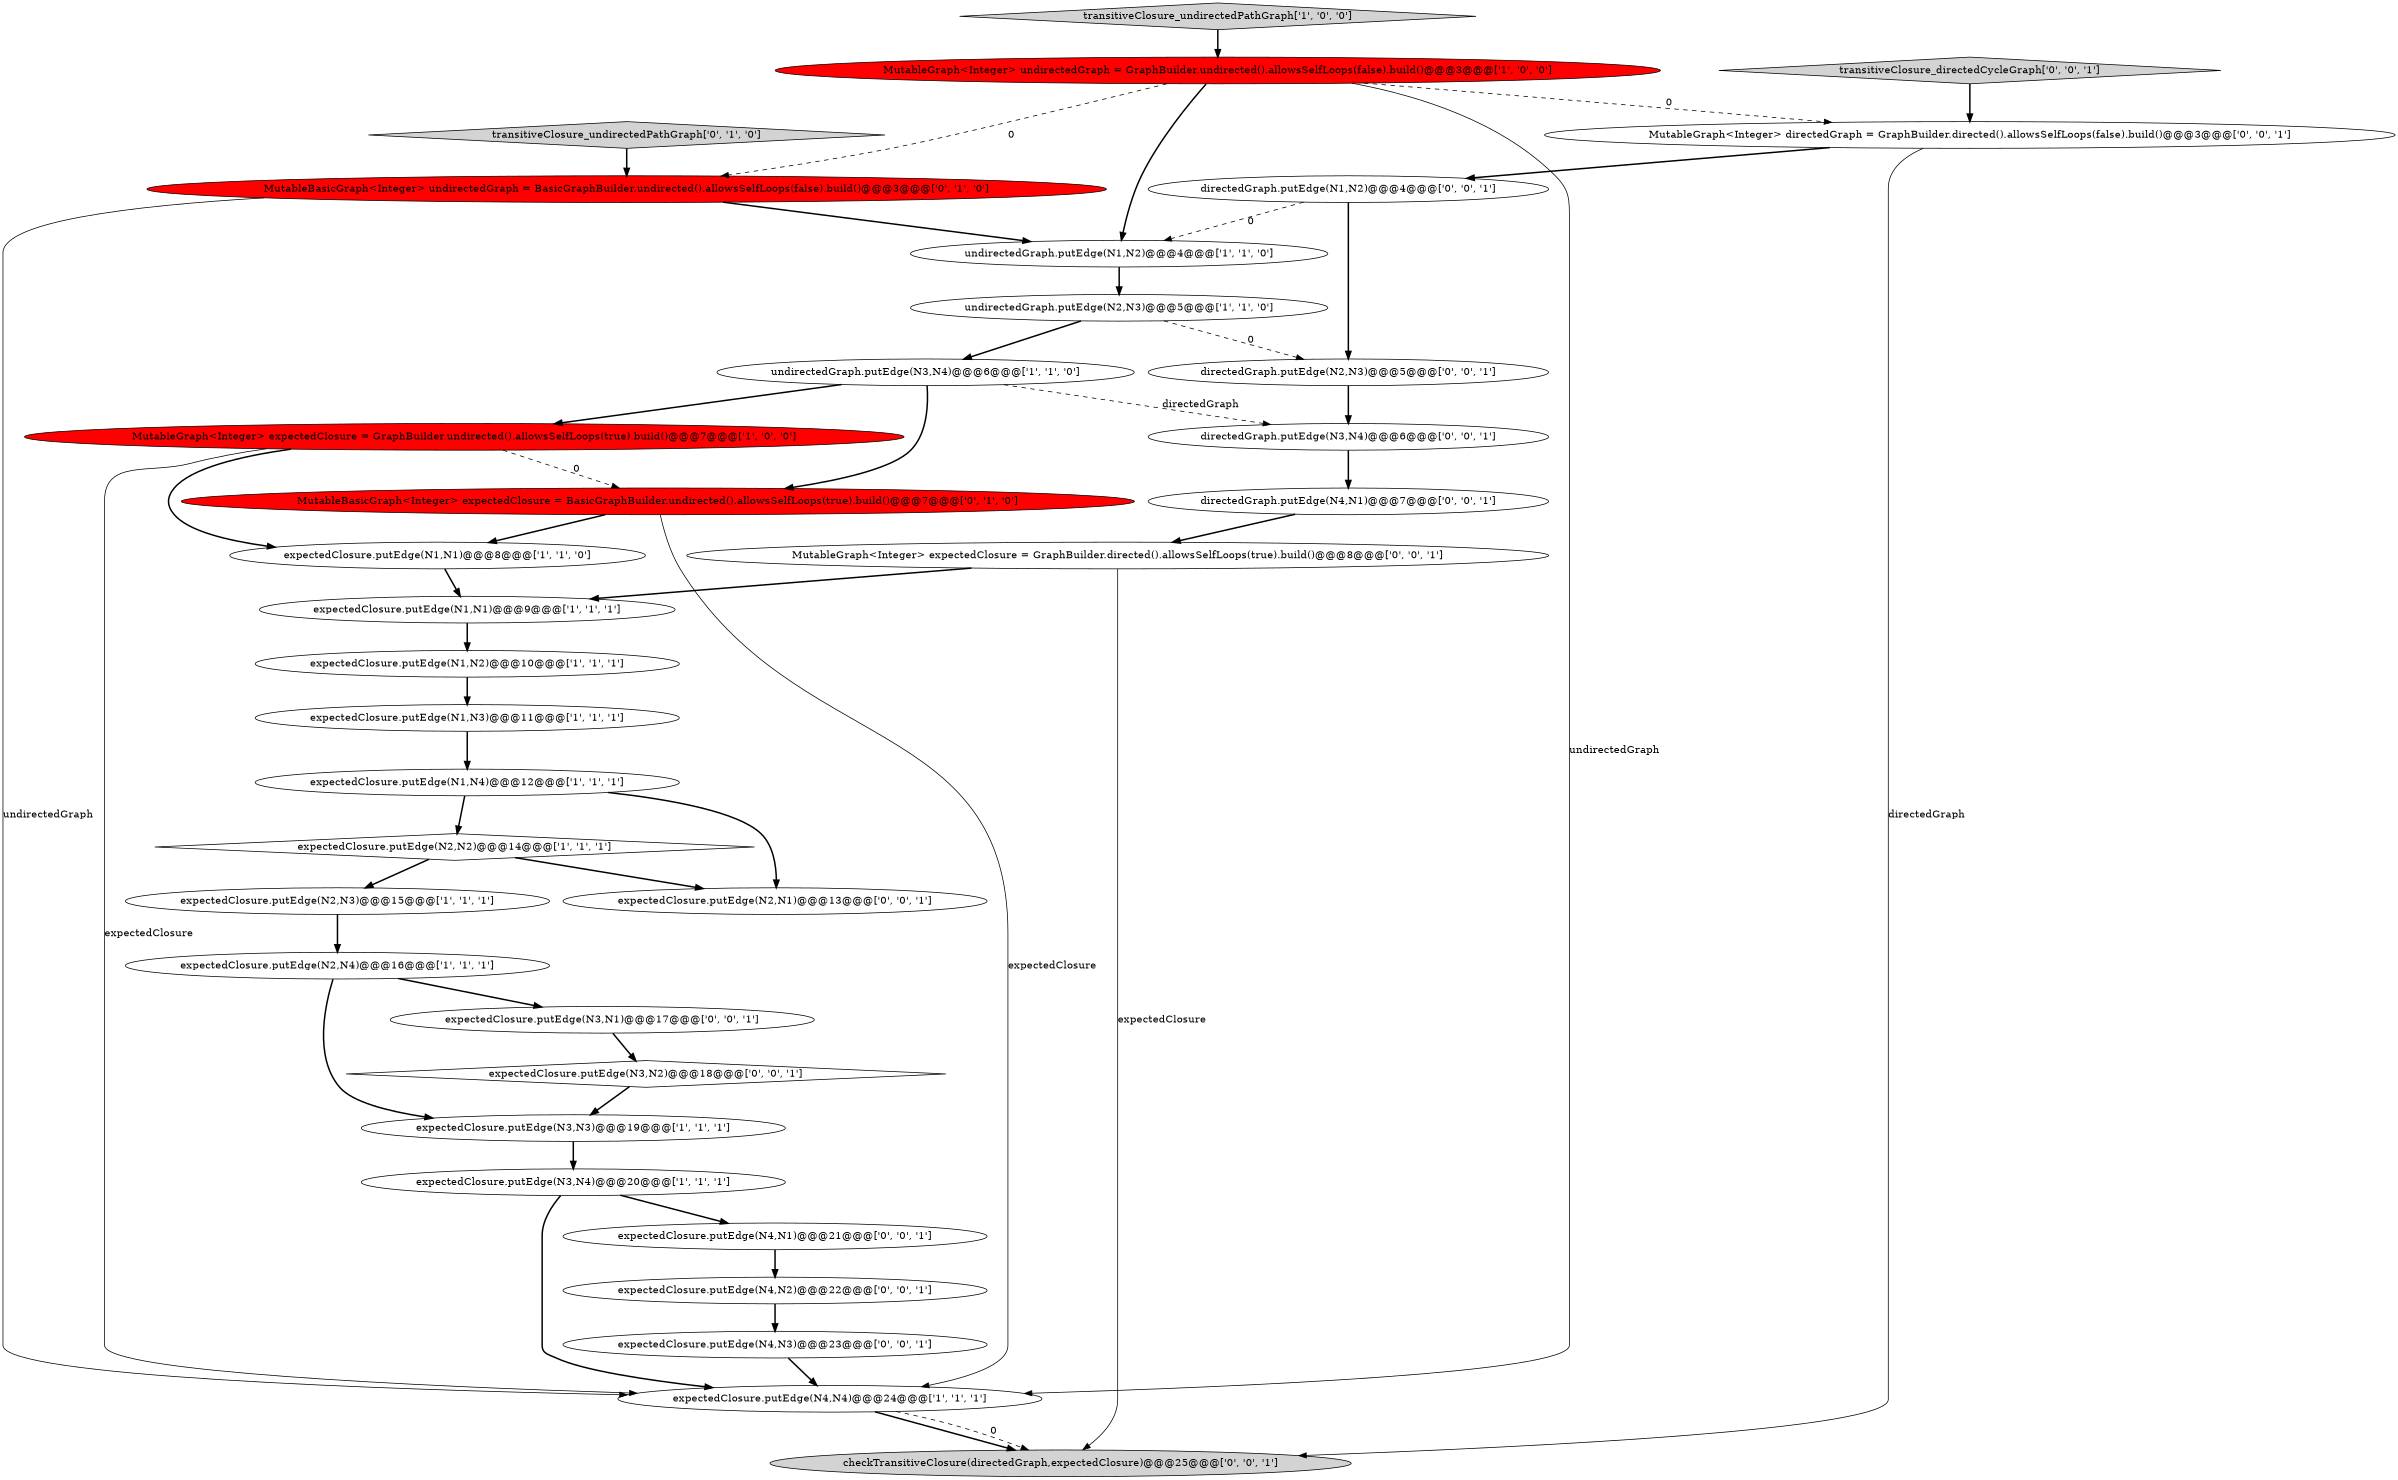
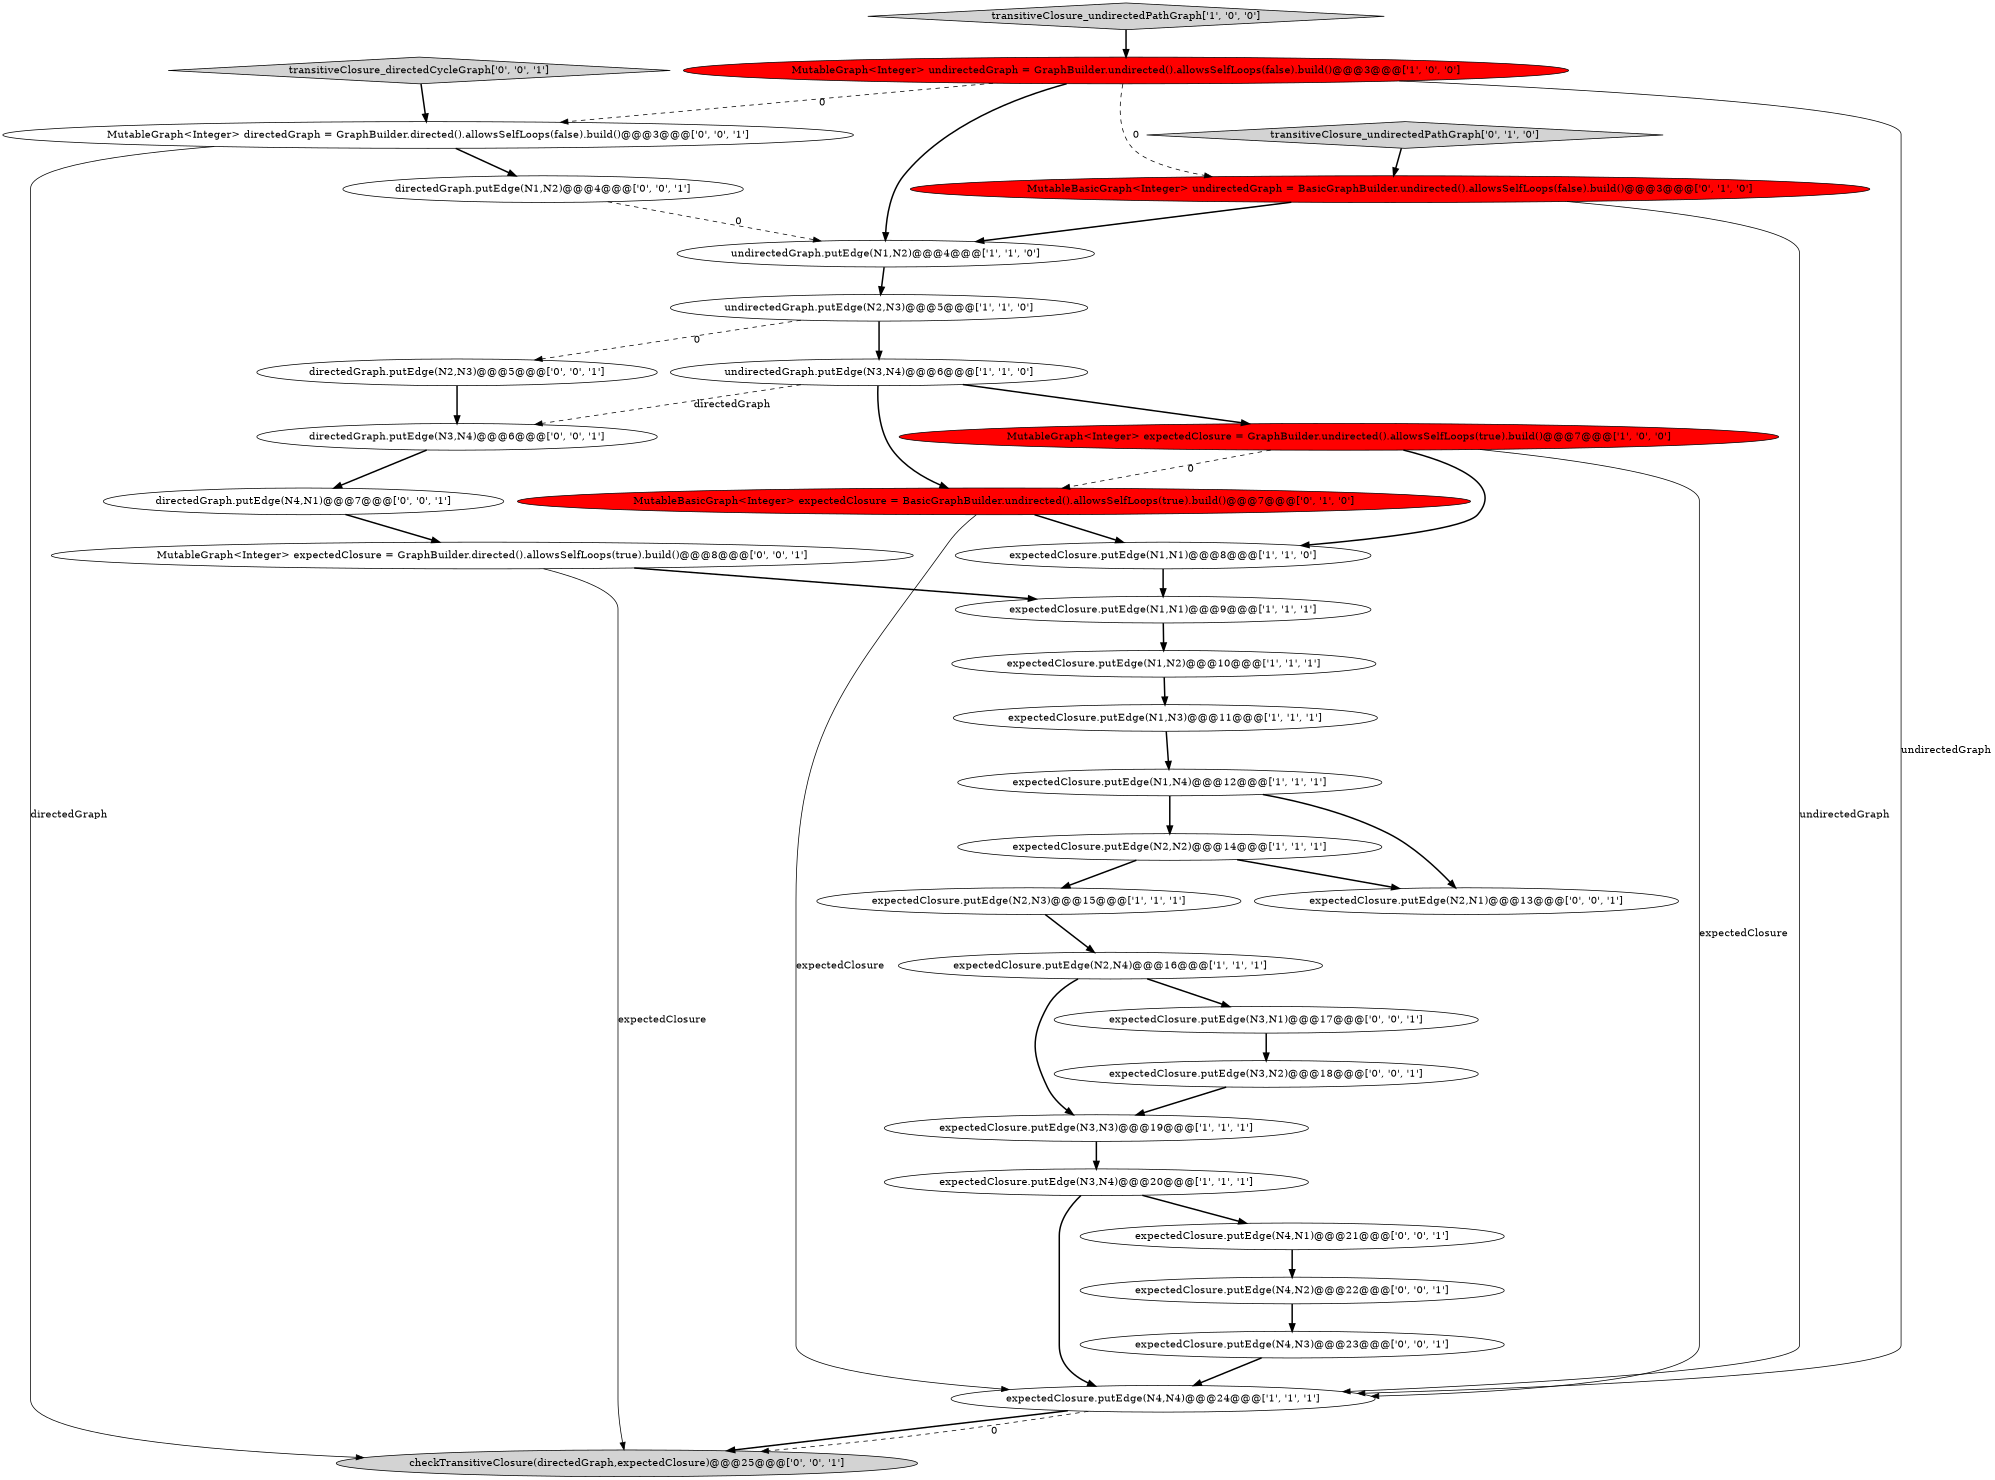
(1348, 277) -> none
(455, 847) -> (1170, 847)
(646, 1074) -> (1266, 1074)
